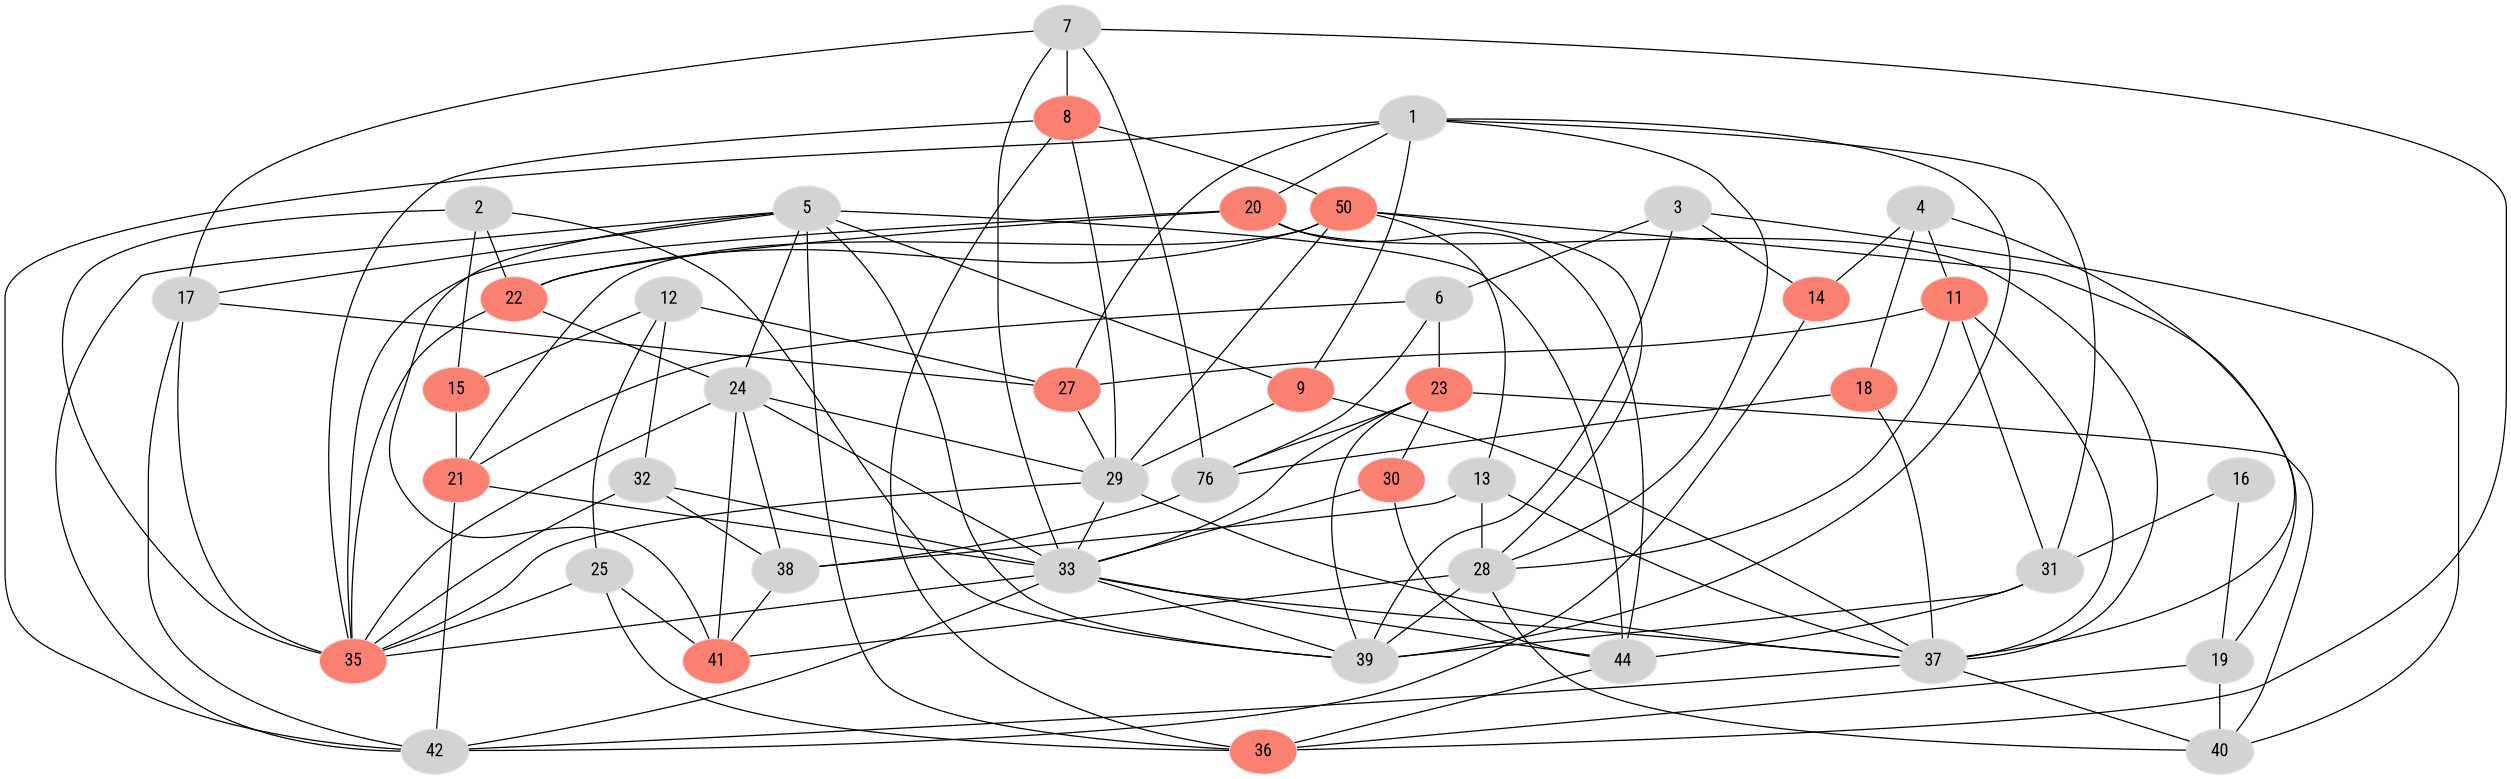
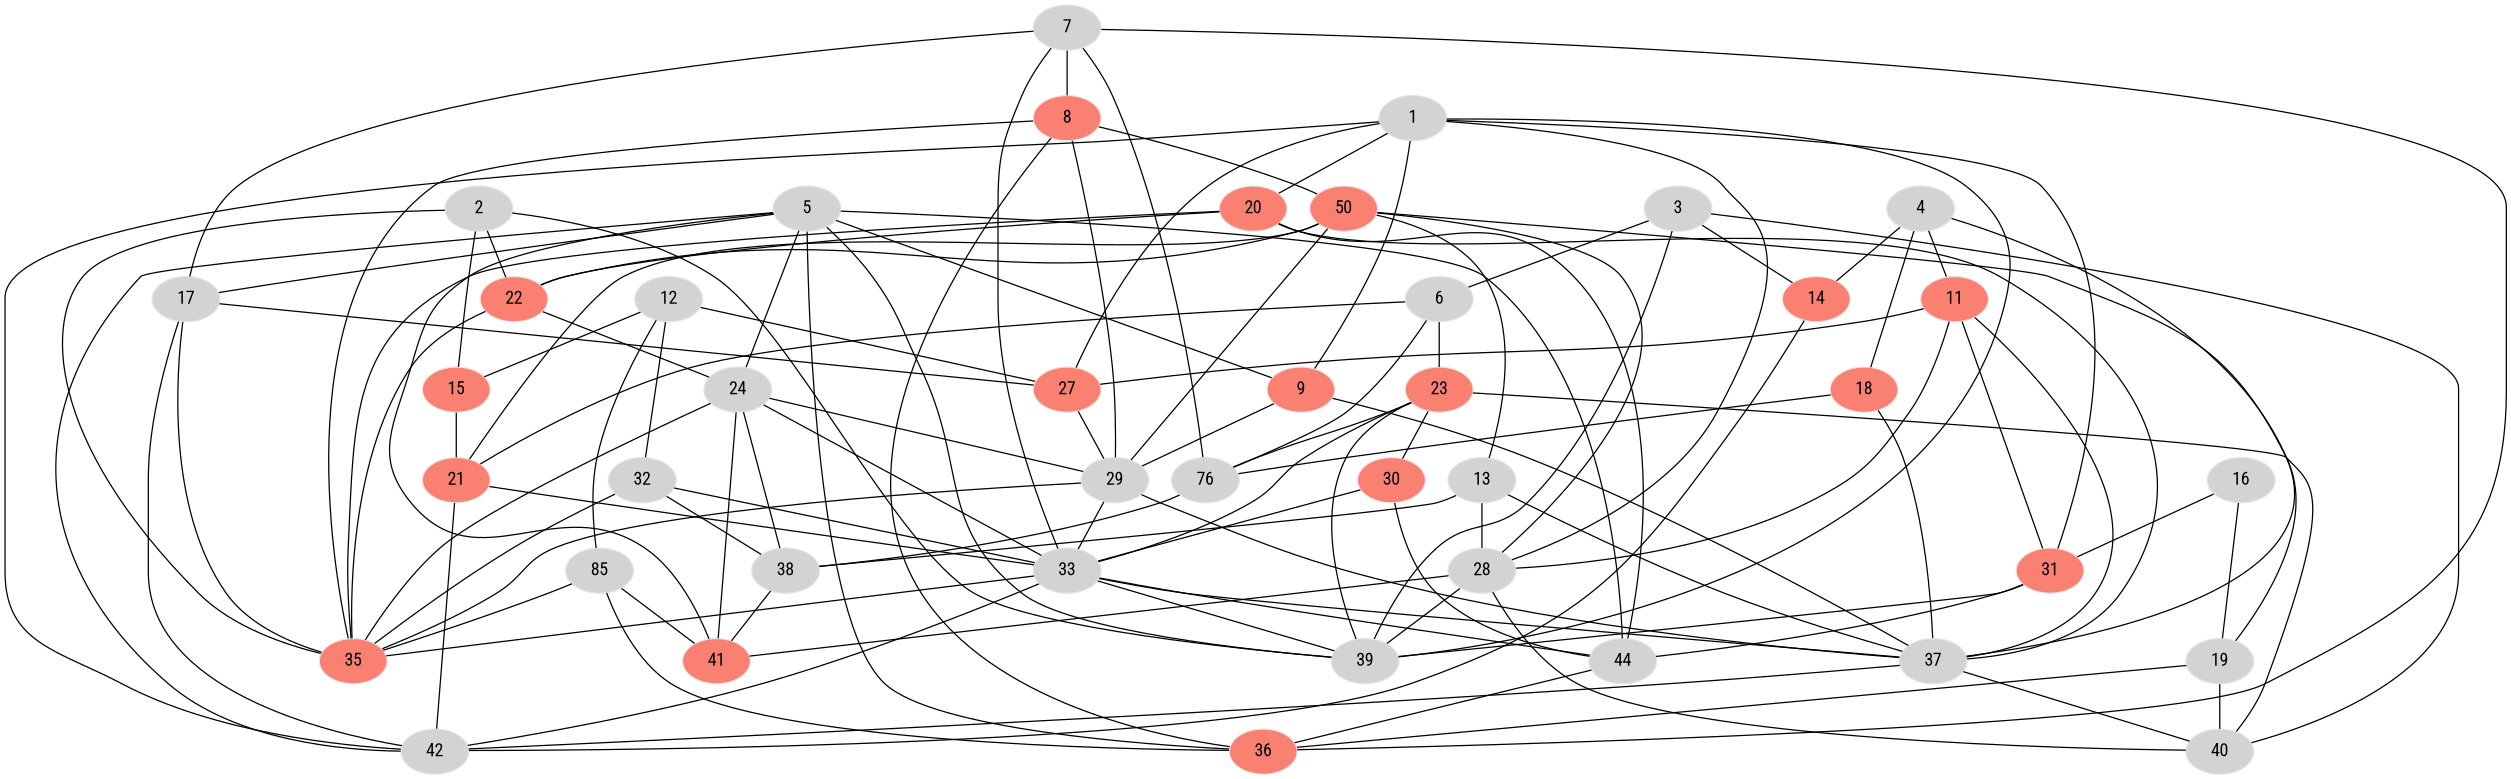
(600, 571) -> (600, 571)
(2050, 571) -> (2050, 571)
